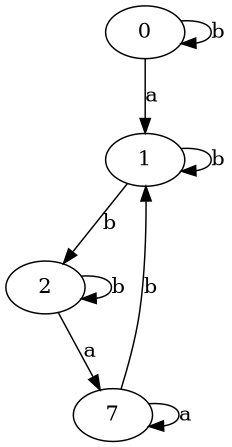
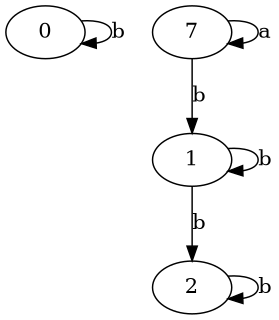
(145, 89) -> none
(76, 345) -> none
